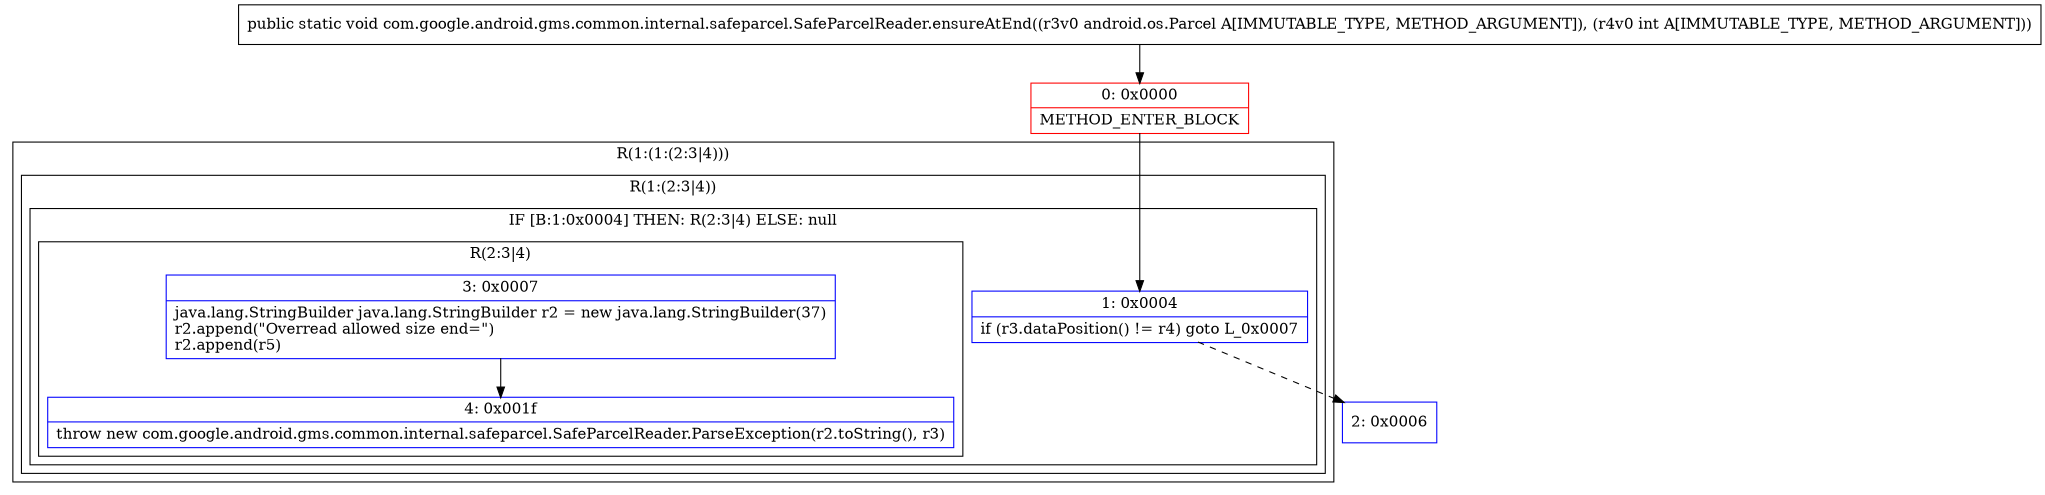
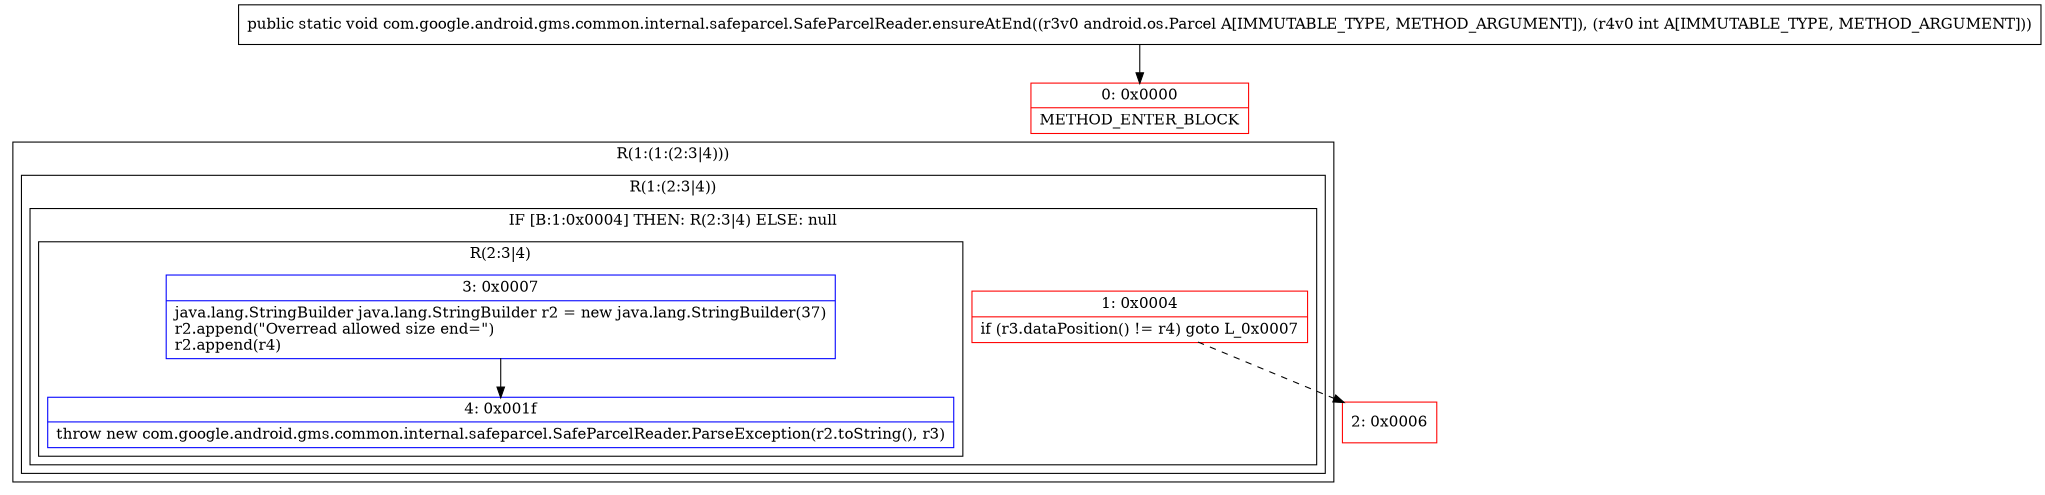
(1140, 199) -> none
(1140, 317) -> (1140, 317)
(228, 345) -> (228, 345)
(1390, 422) -> (1390, 422)
